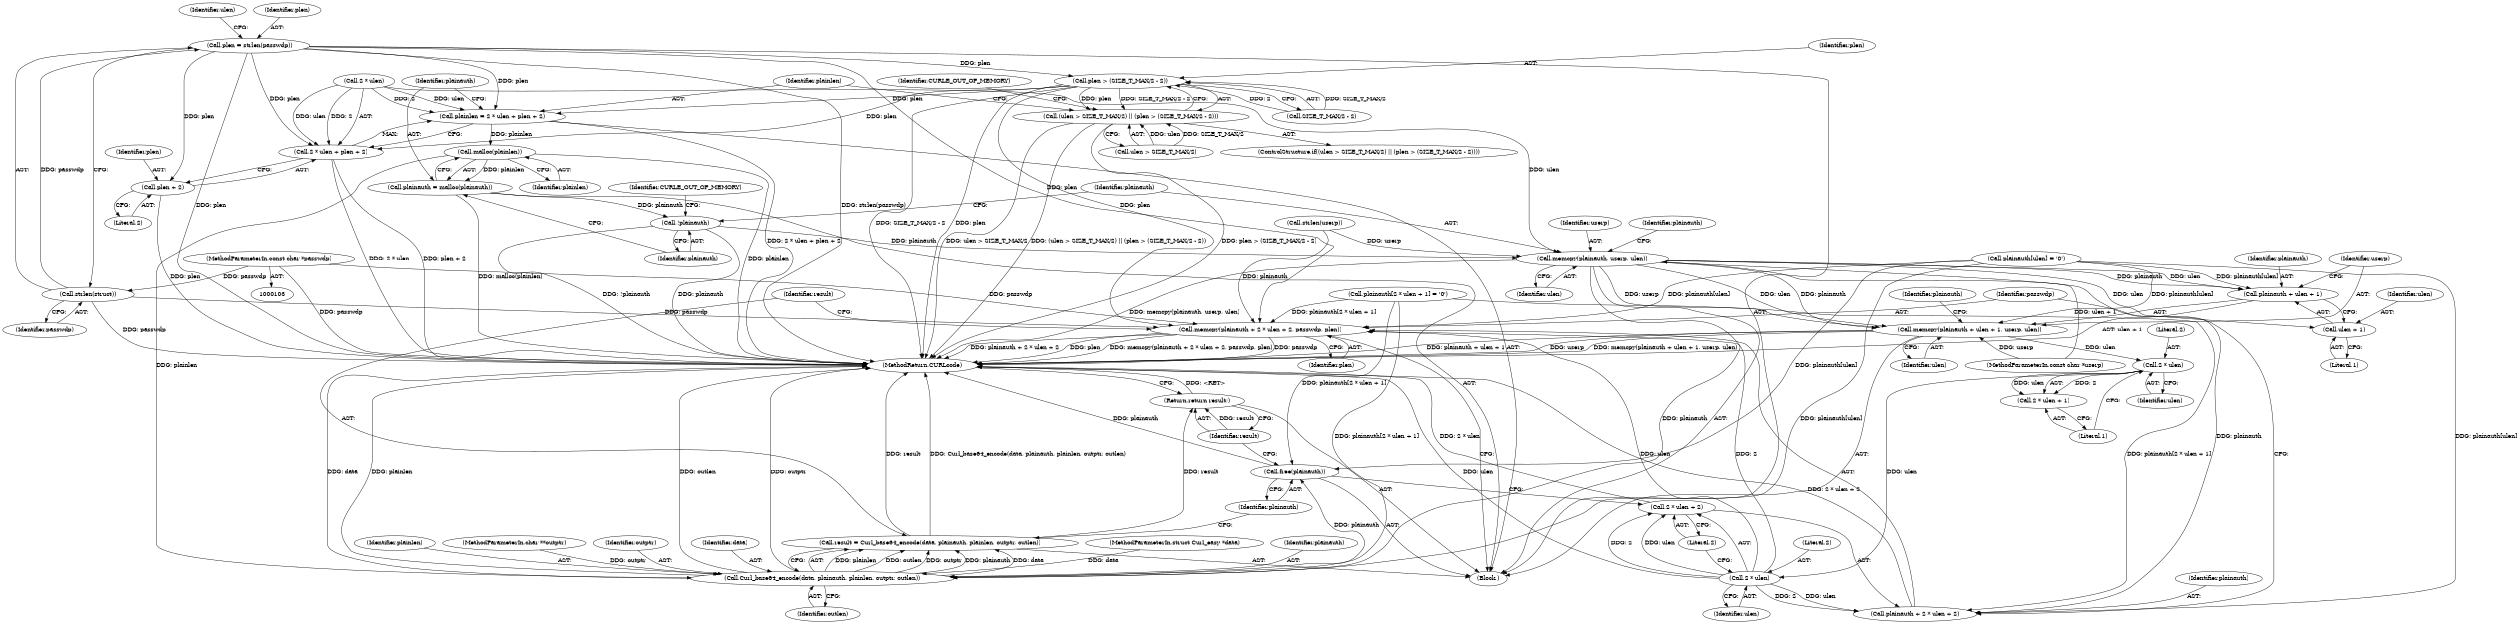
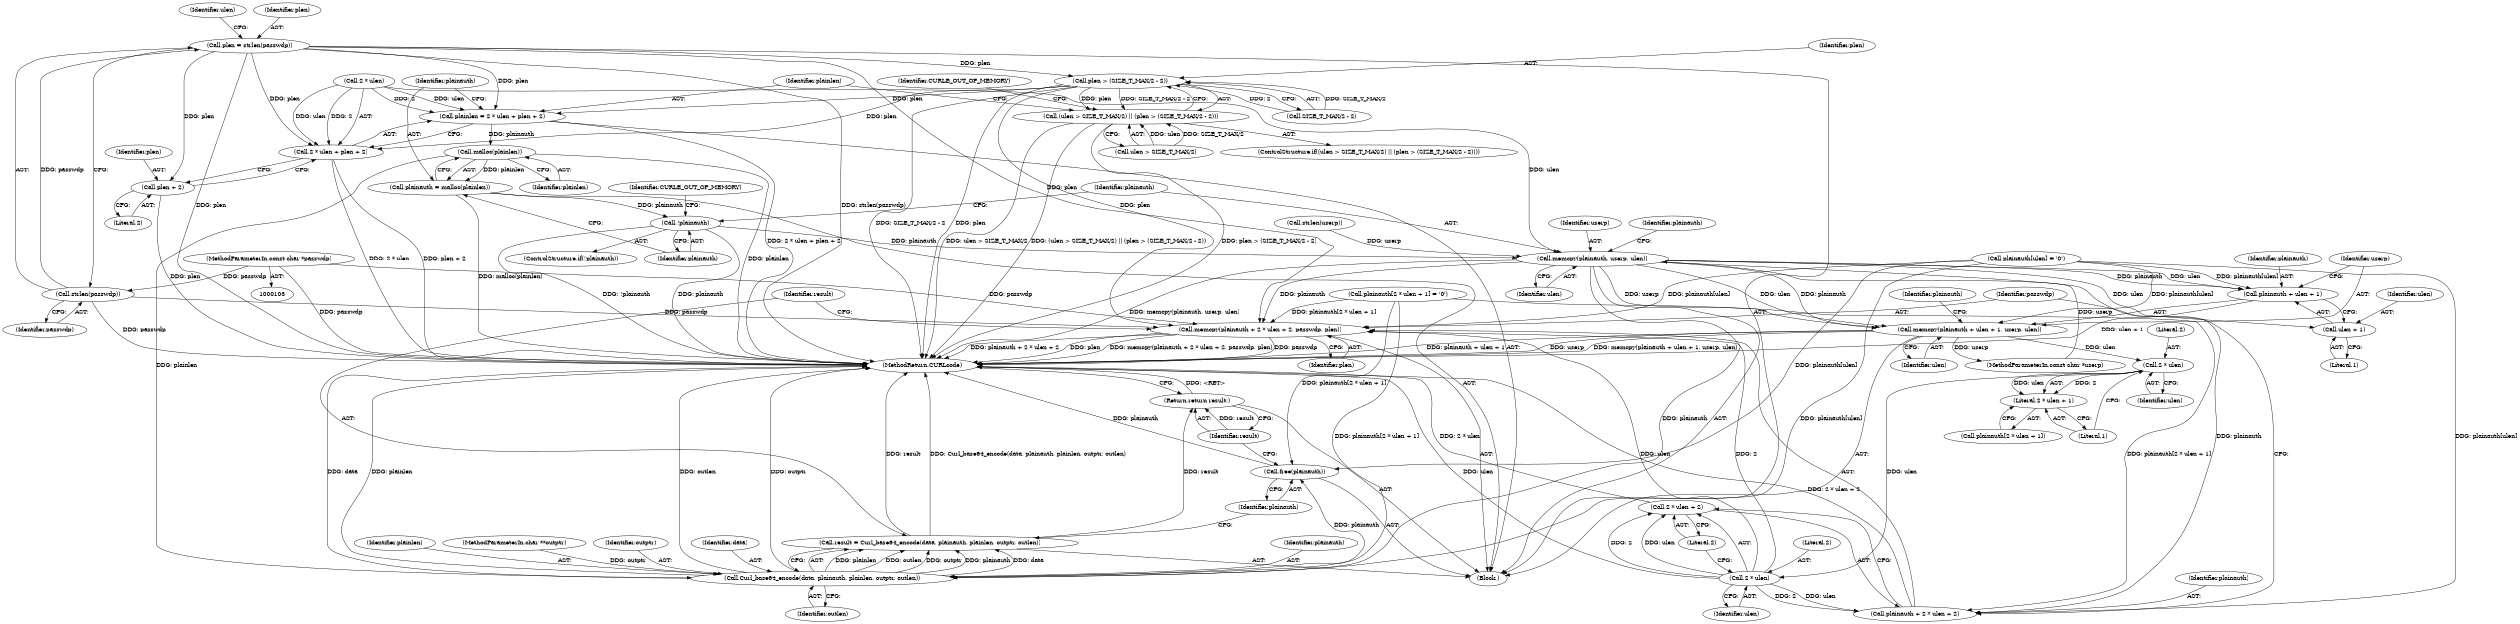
(391, 135) -> (391, 135)
(512, 135) -> (512, 135)
(303, 170) -> (303, 170)
(440, 188) -> (440, 188)
none -> (571, 259)
(1267, 259) -> (1383, 270)
(88, 294) -> (88, 294)
(2095, 312) -> (2095, 312)
(2122, 330) -> (2122, 330)
(2000, 351) -> (1958, 354)
(2044, 401) -> (2044, 401)
none -> (2003, 437)
(1488, 454) -> (1488, 454)
(1485, 491) -> (1837, 517)
(1175, 543) -> none
